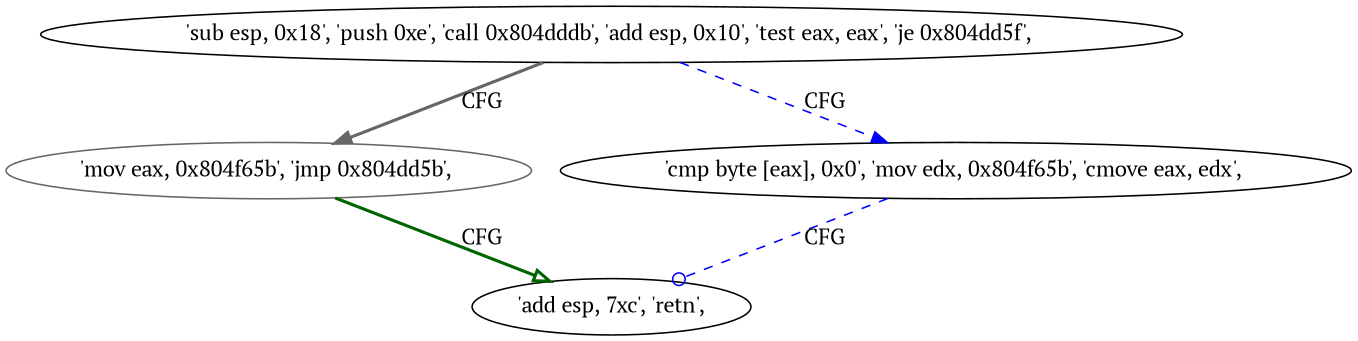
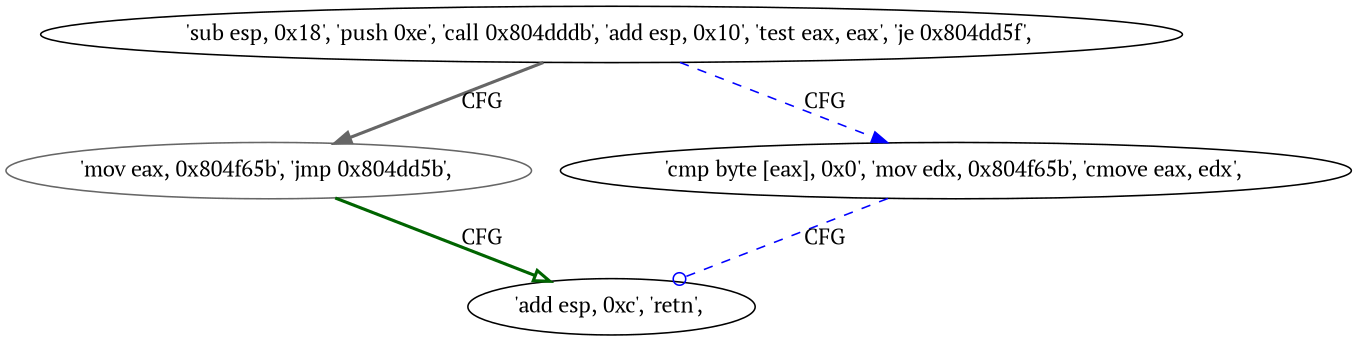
(612, 307) -> (612, 307)
